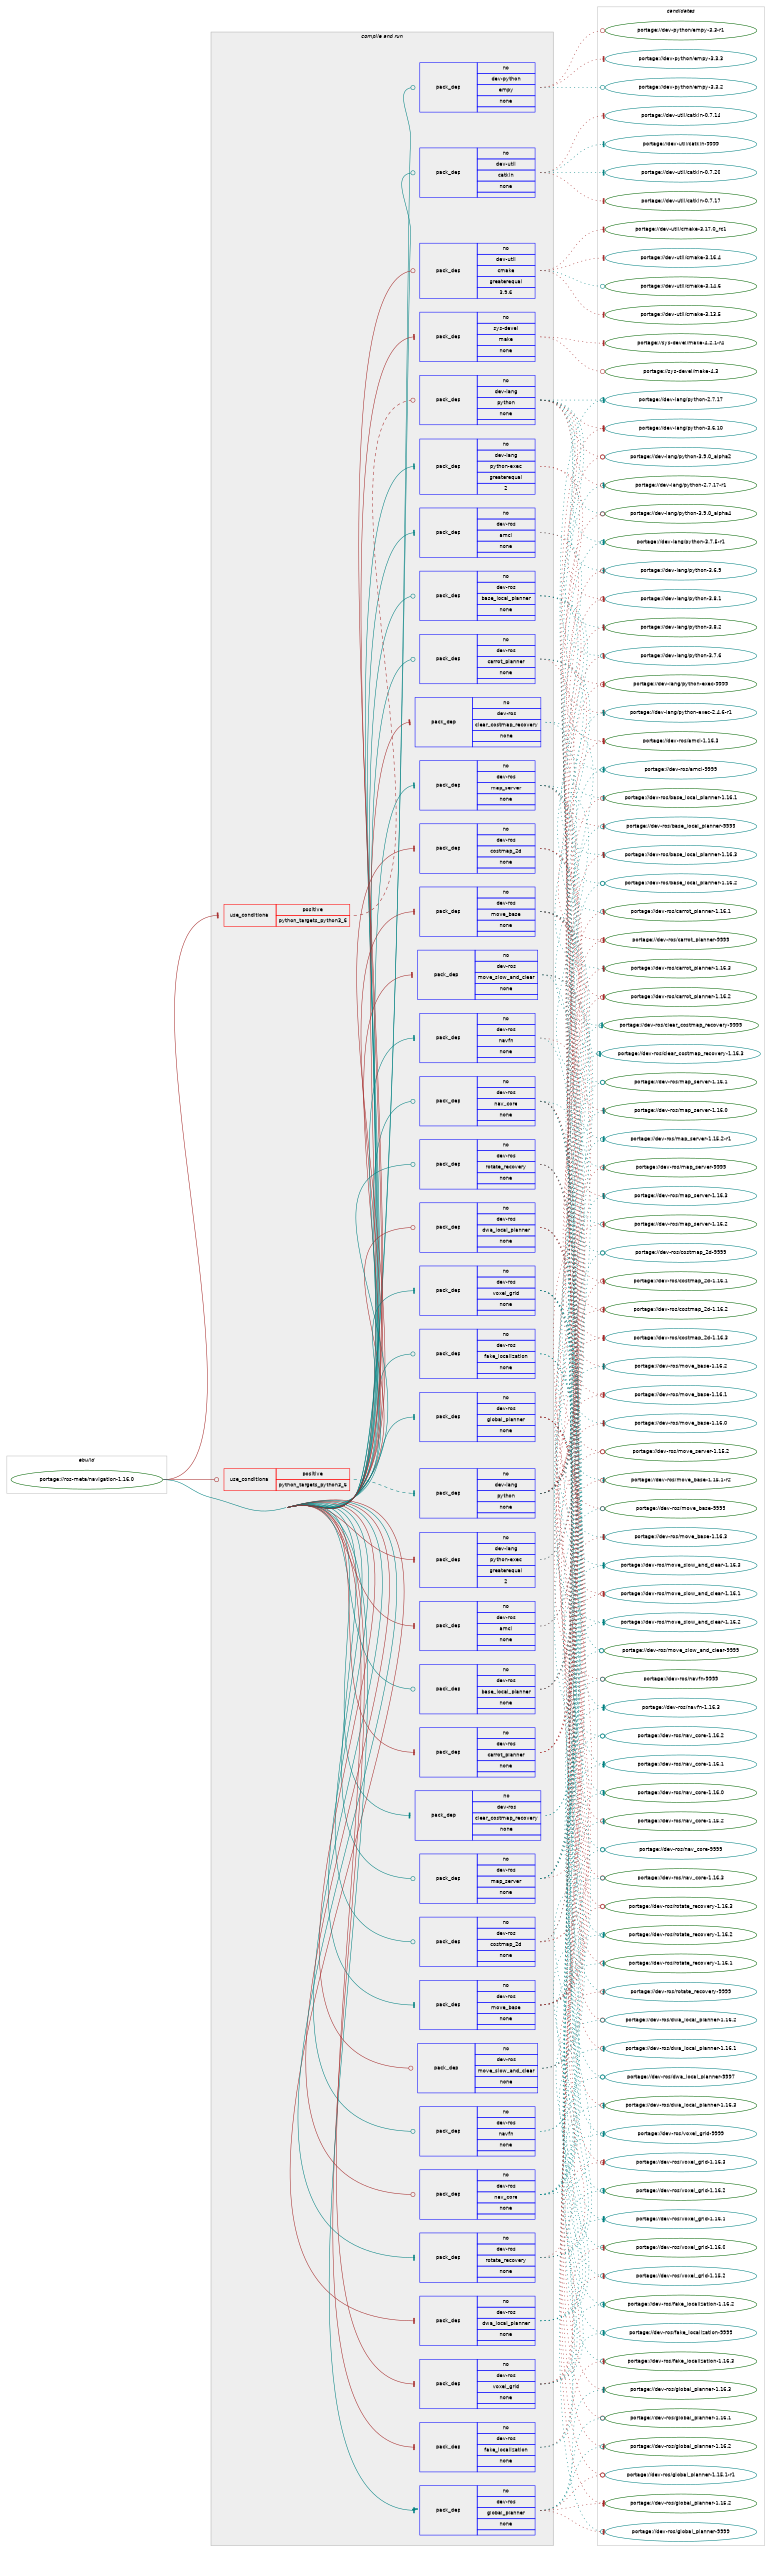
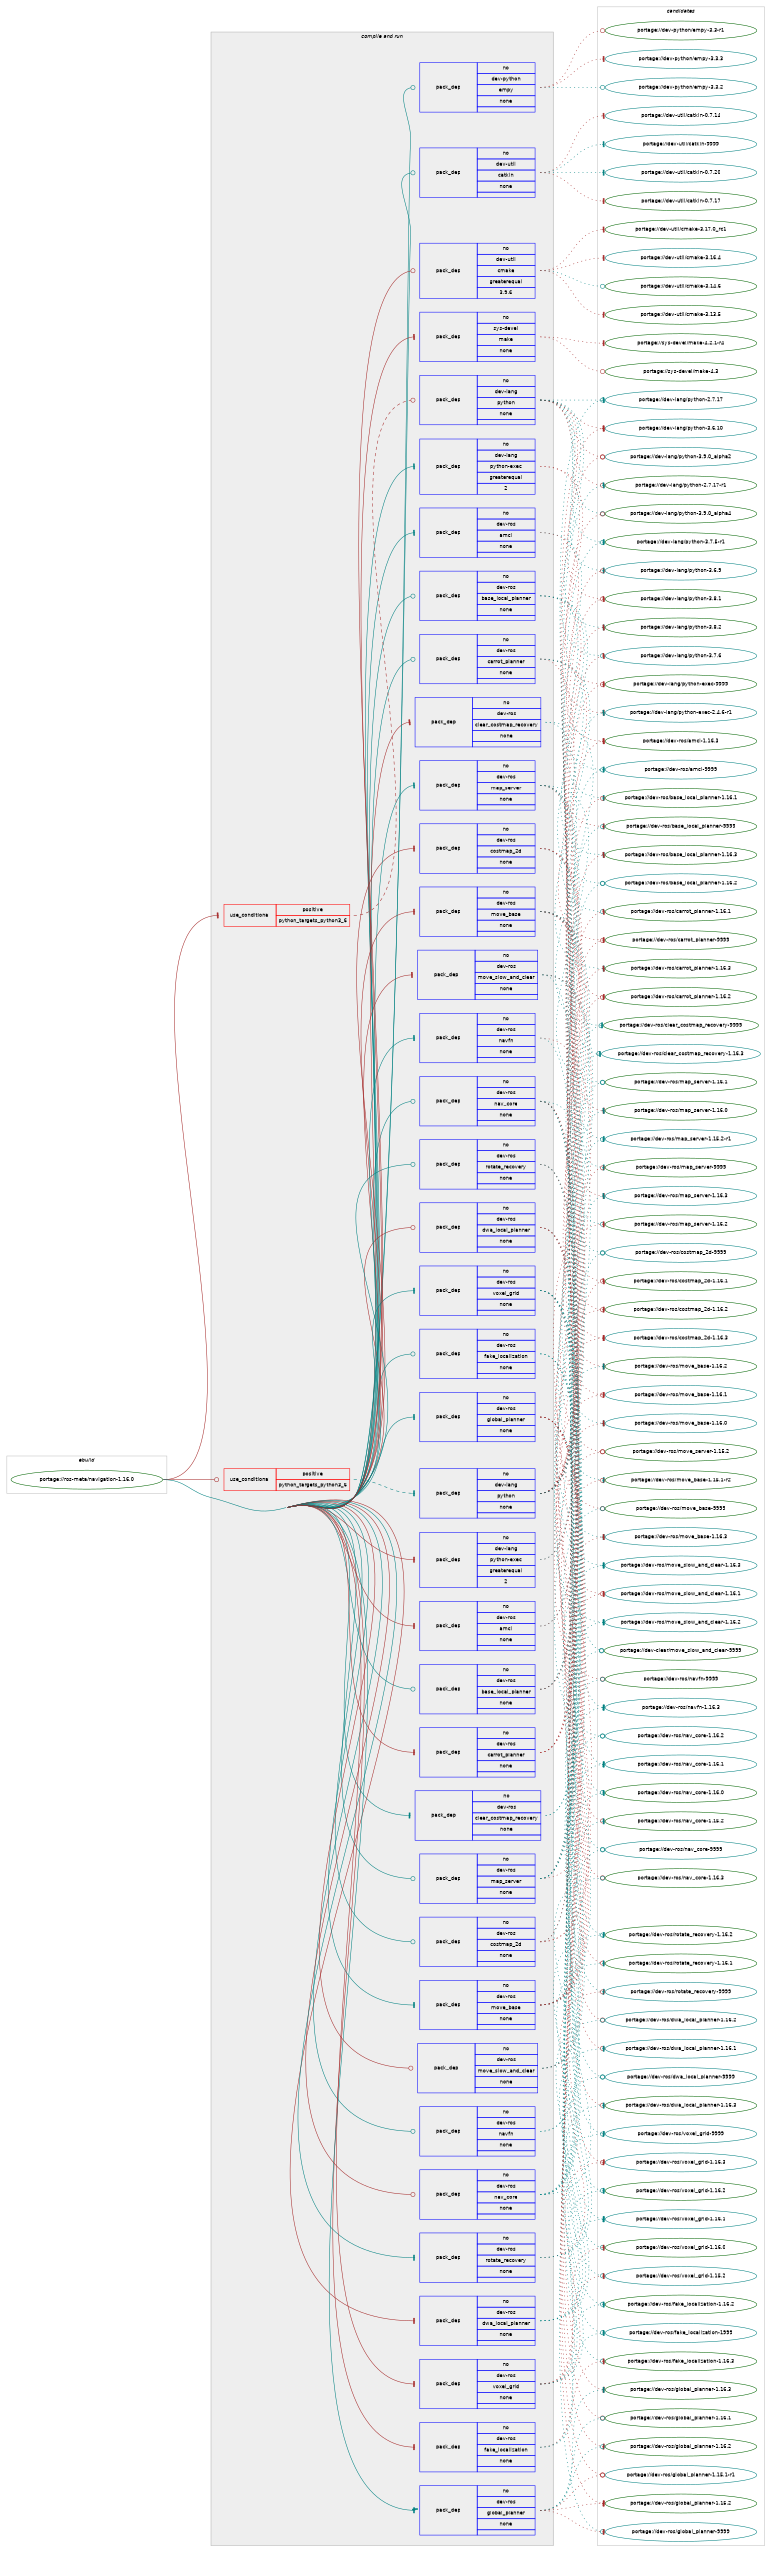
(681, 599) -> (681, 599)
(681, 826) -> (681, 826)
(681, 855) -> (681, 855)
(681, 1367) -> (681, 1367)
(681, 1651) -> (681, 1651)
(681, 1907) -> none
(681, 2077) -> (681, 2077)
(681, 2333) -> (681, 2333)
